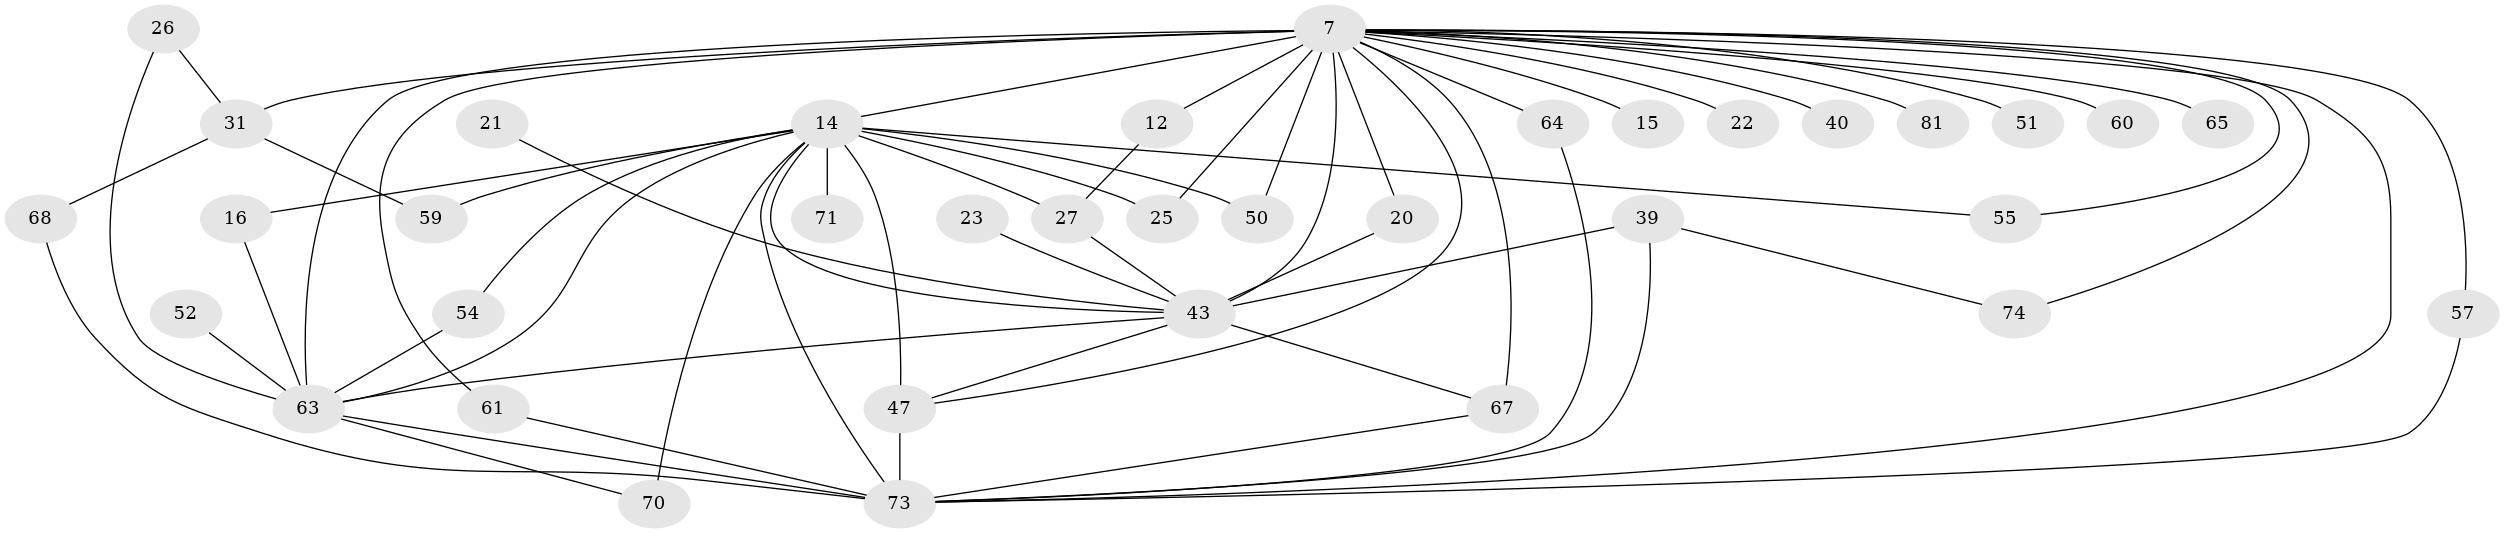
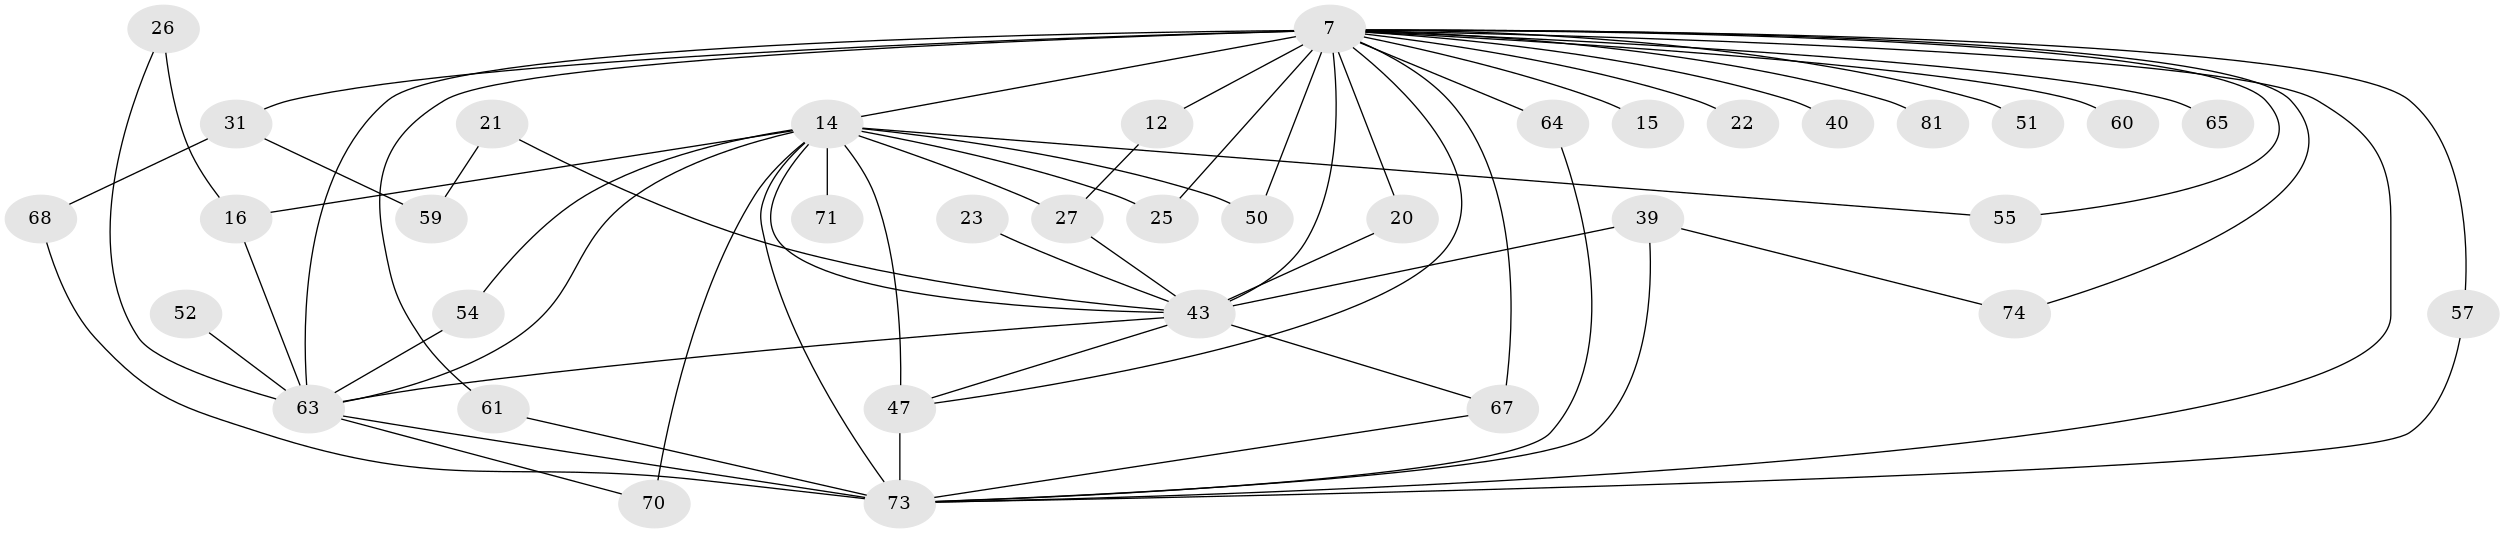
(200, 77) -> (182, 129)
(558, 175) -> (462, 172)
